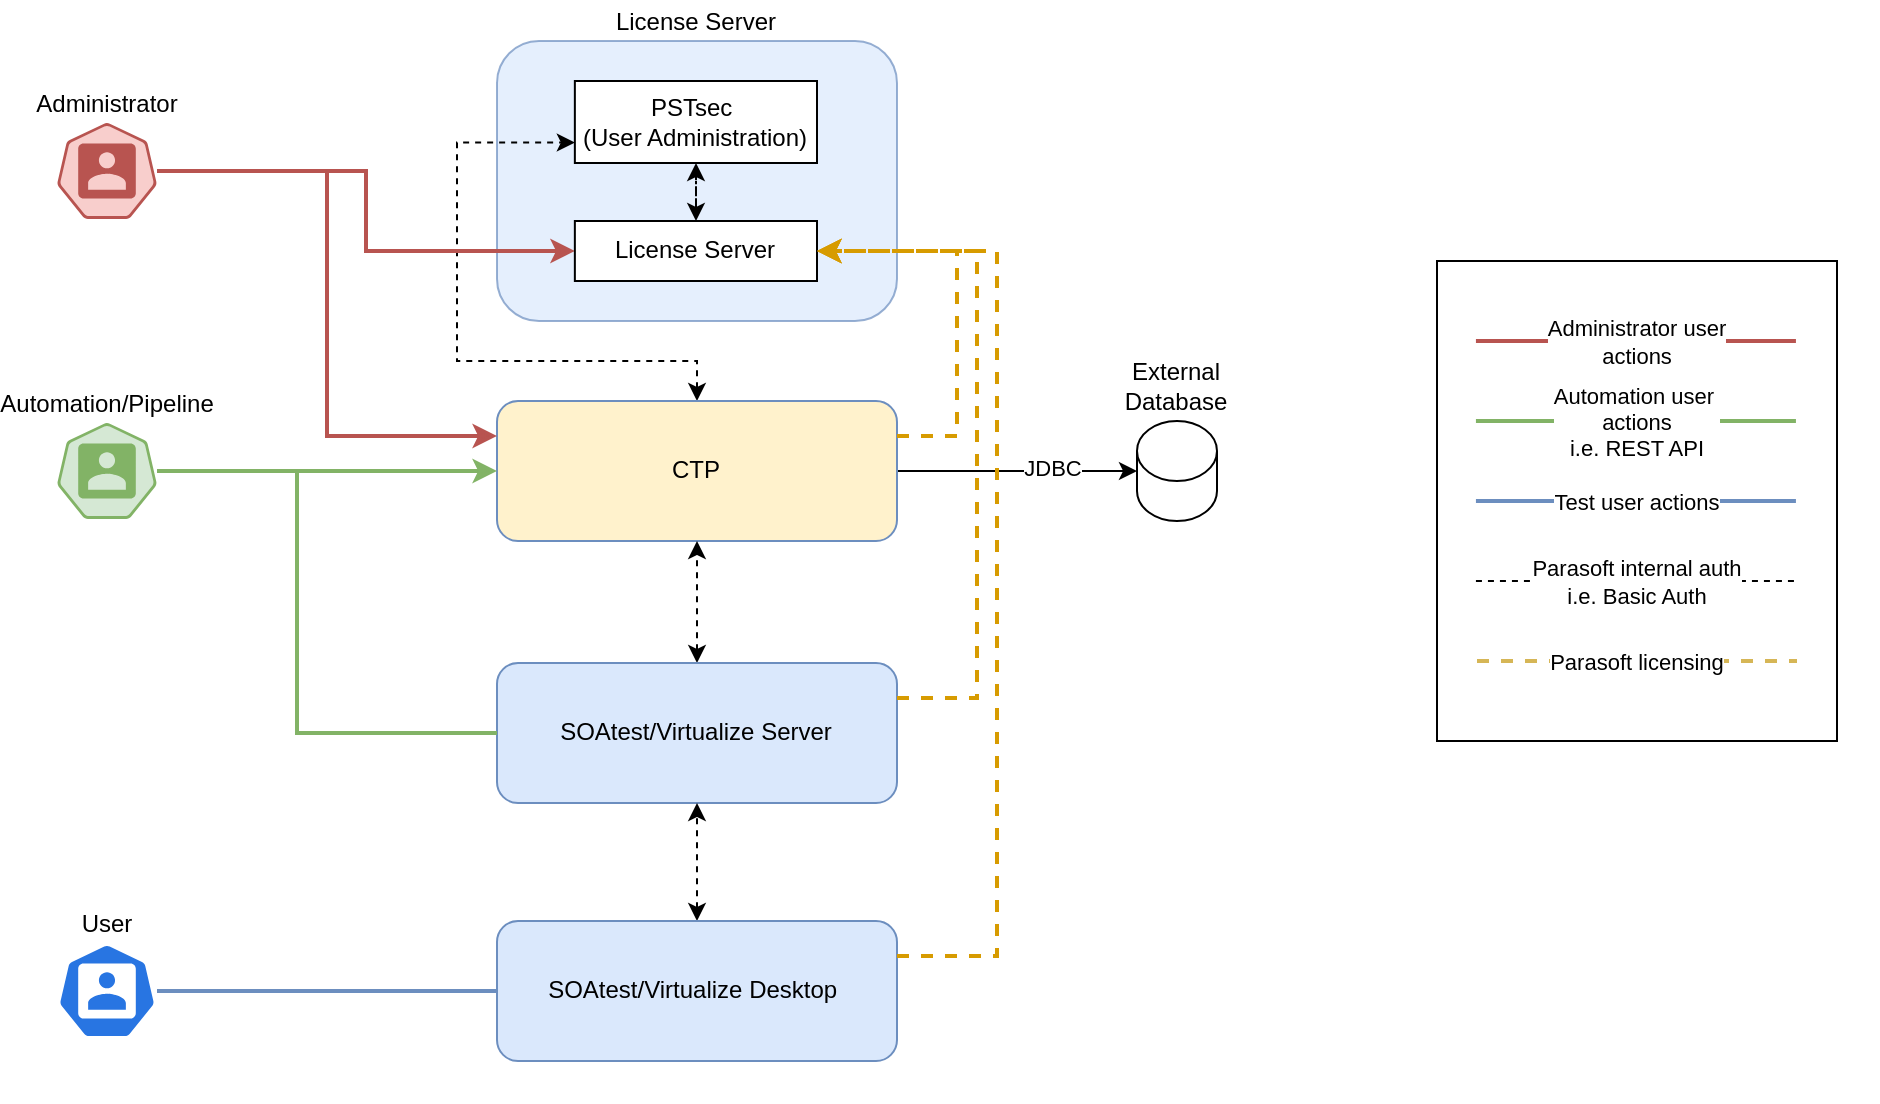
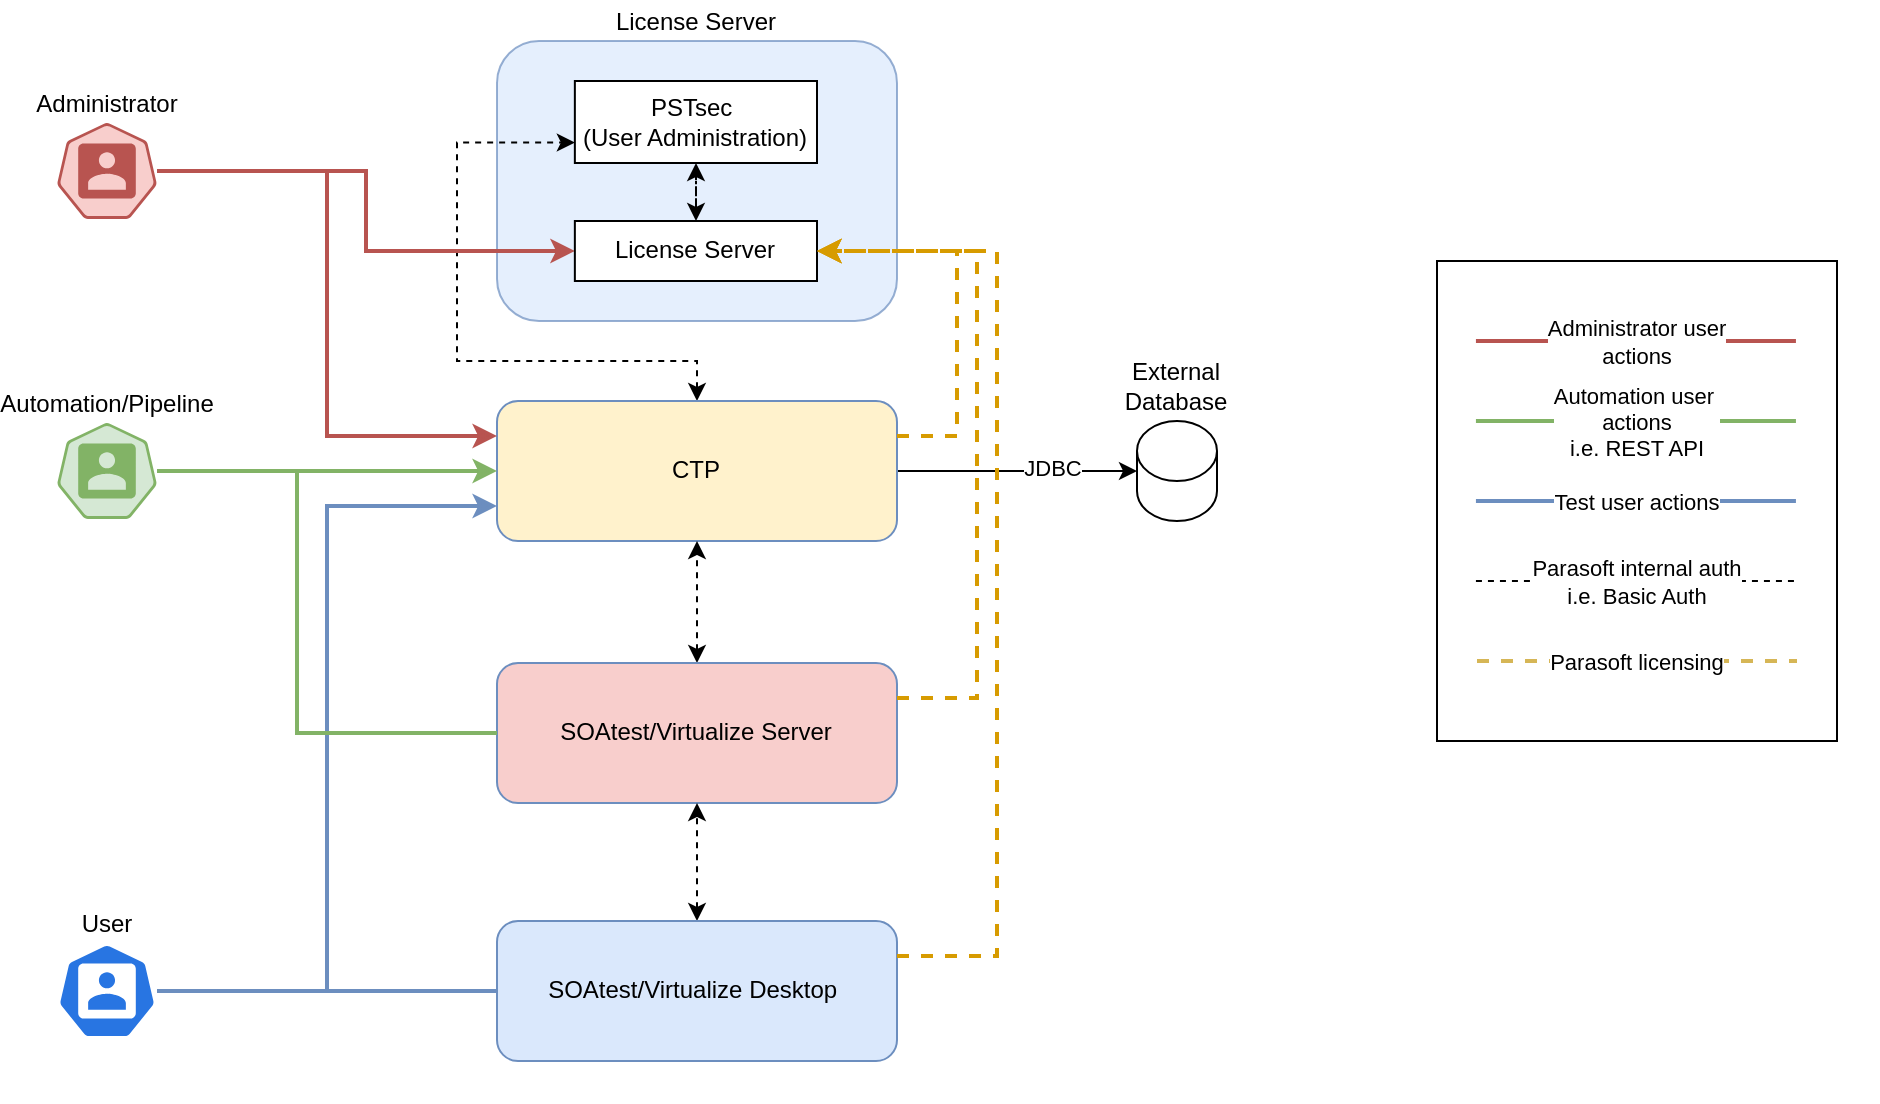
none -> (327, 671)
(697, 733) -> (697, 733)
